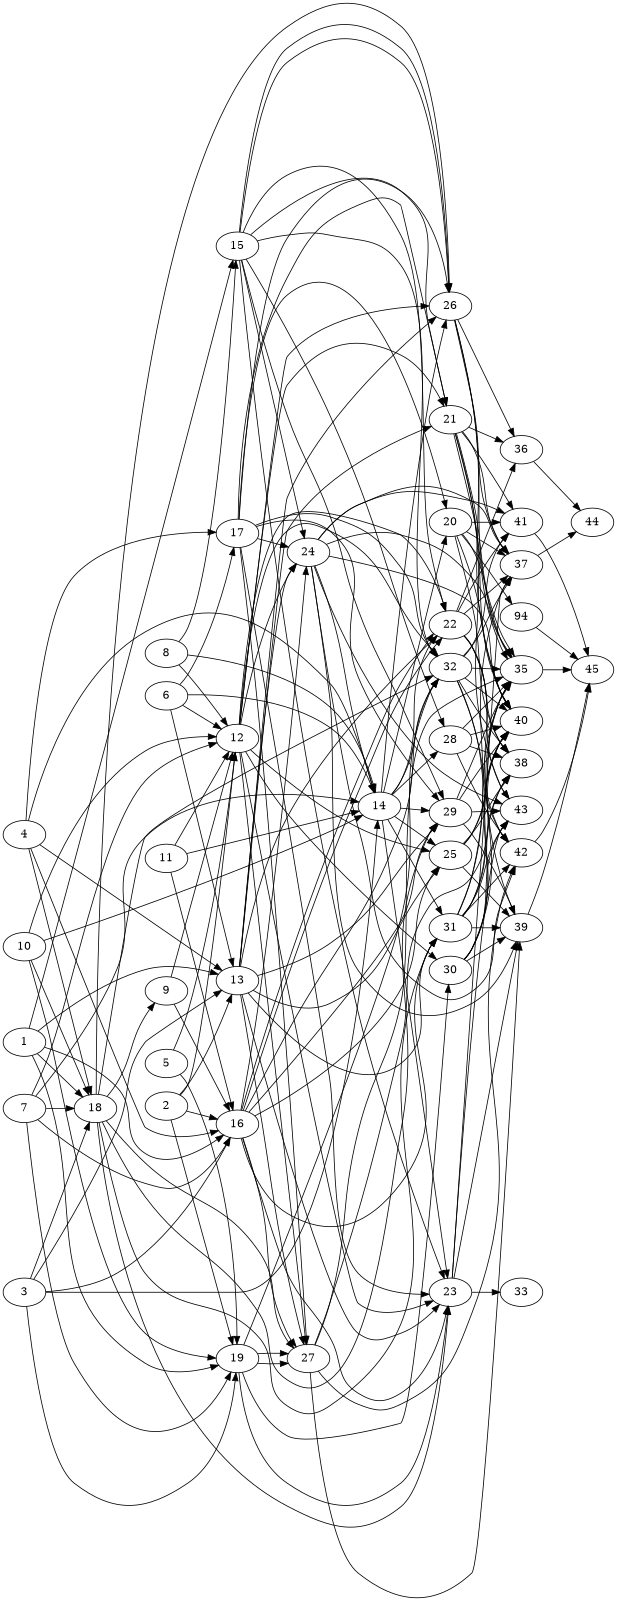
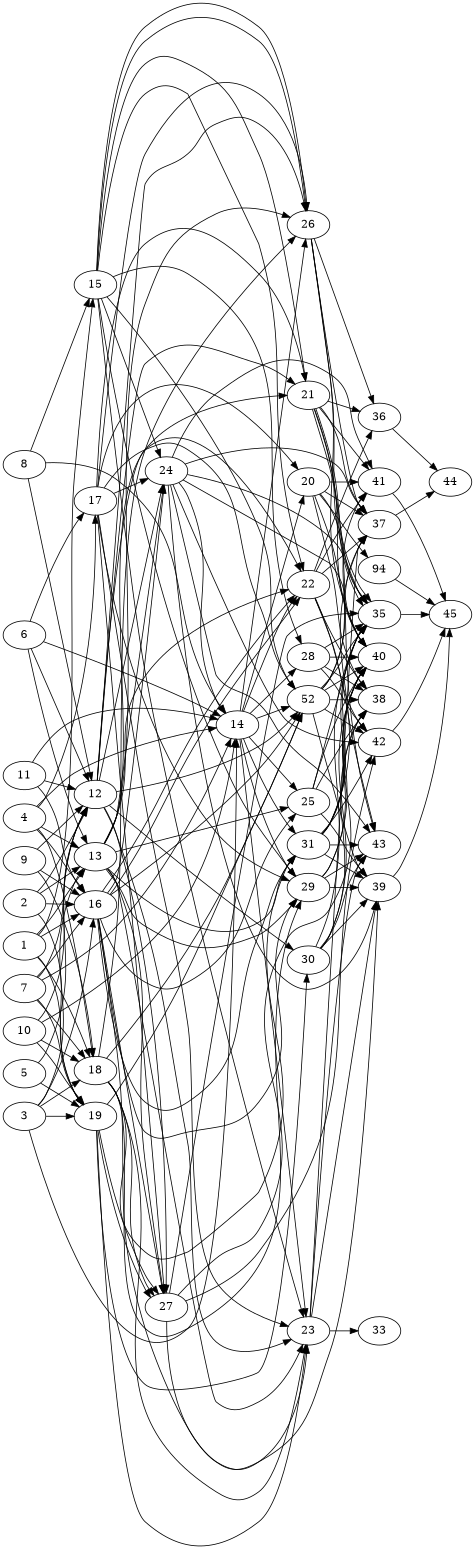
(450, 667) -> (308, 700)
(326, 809) -> none
(130, 1053) -> (75, 957)
